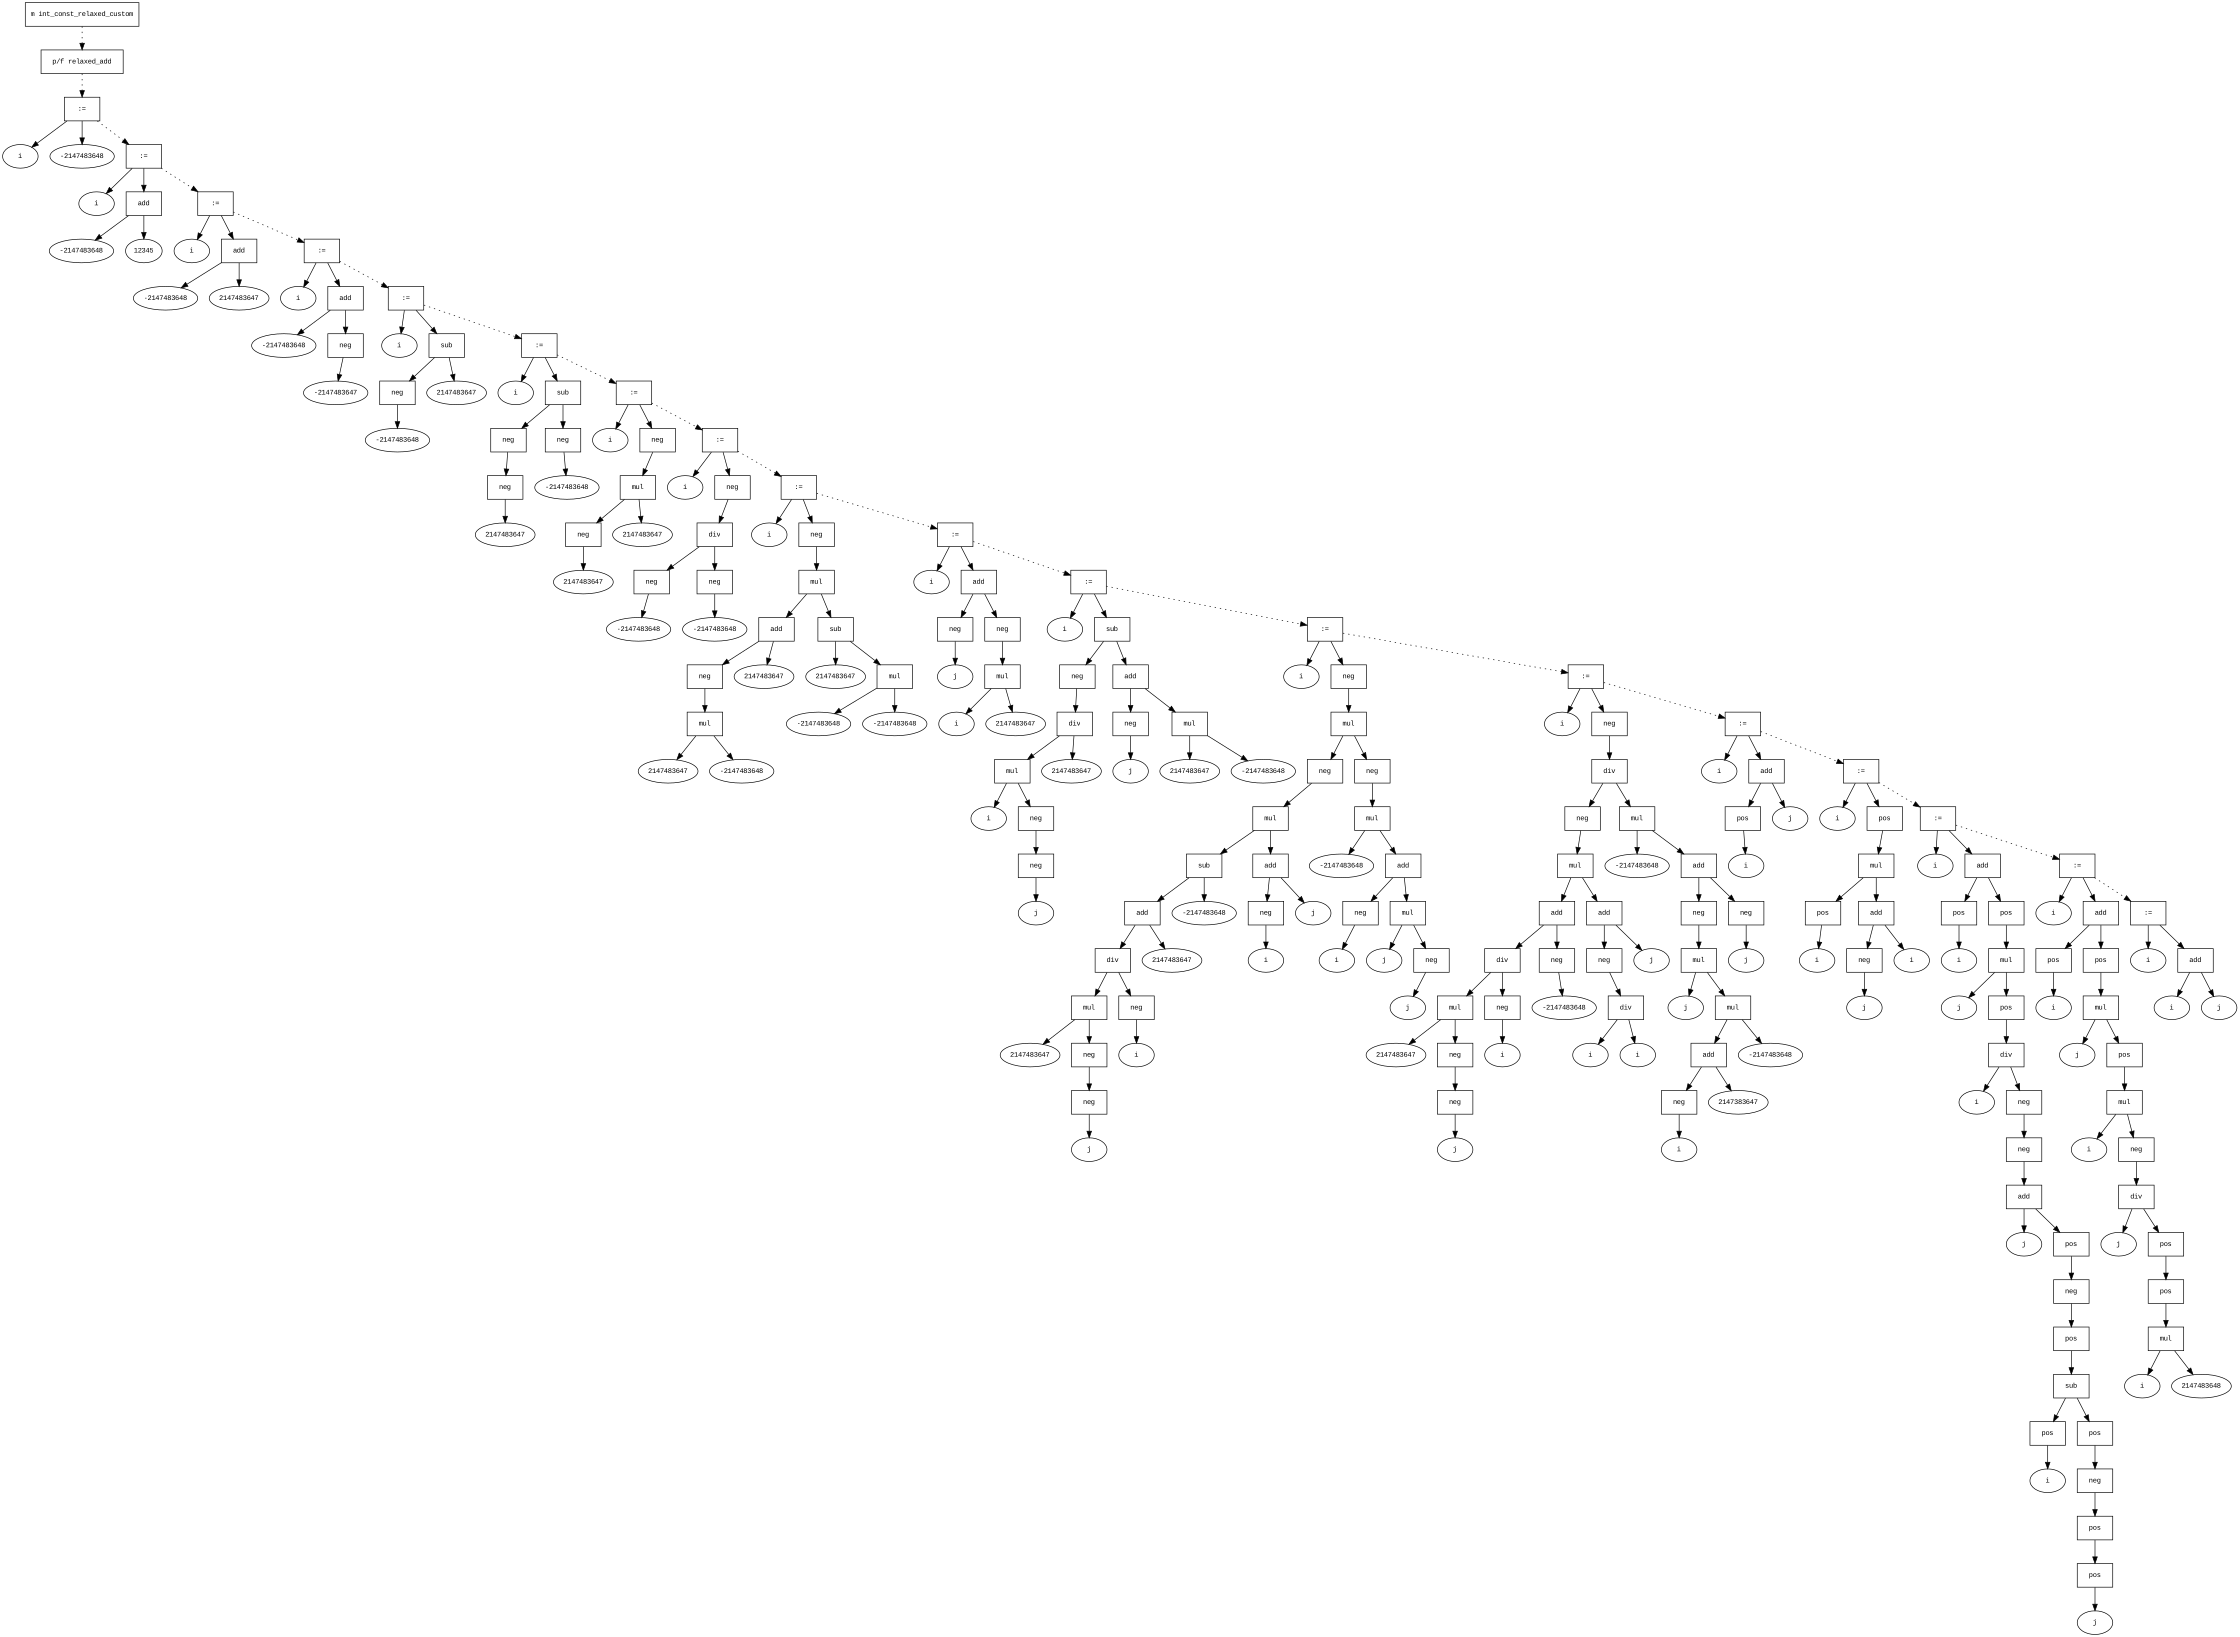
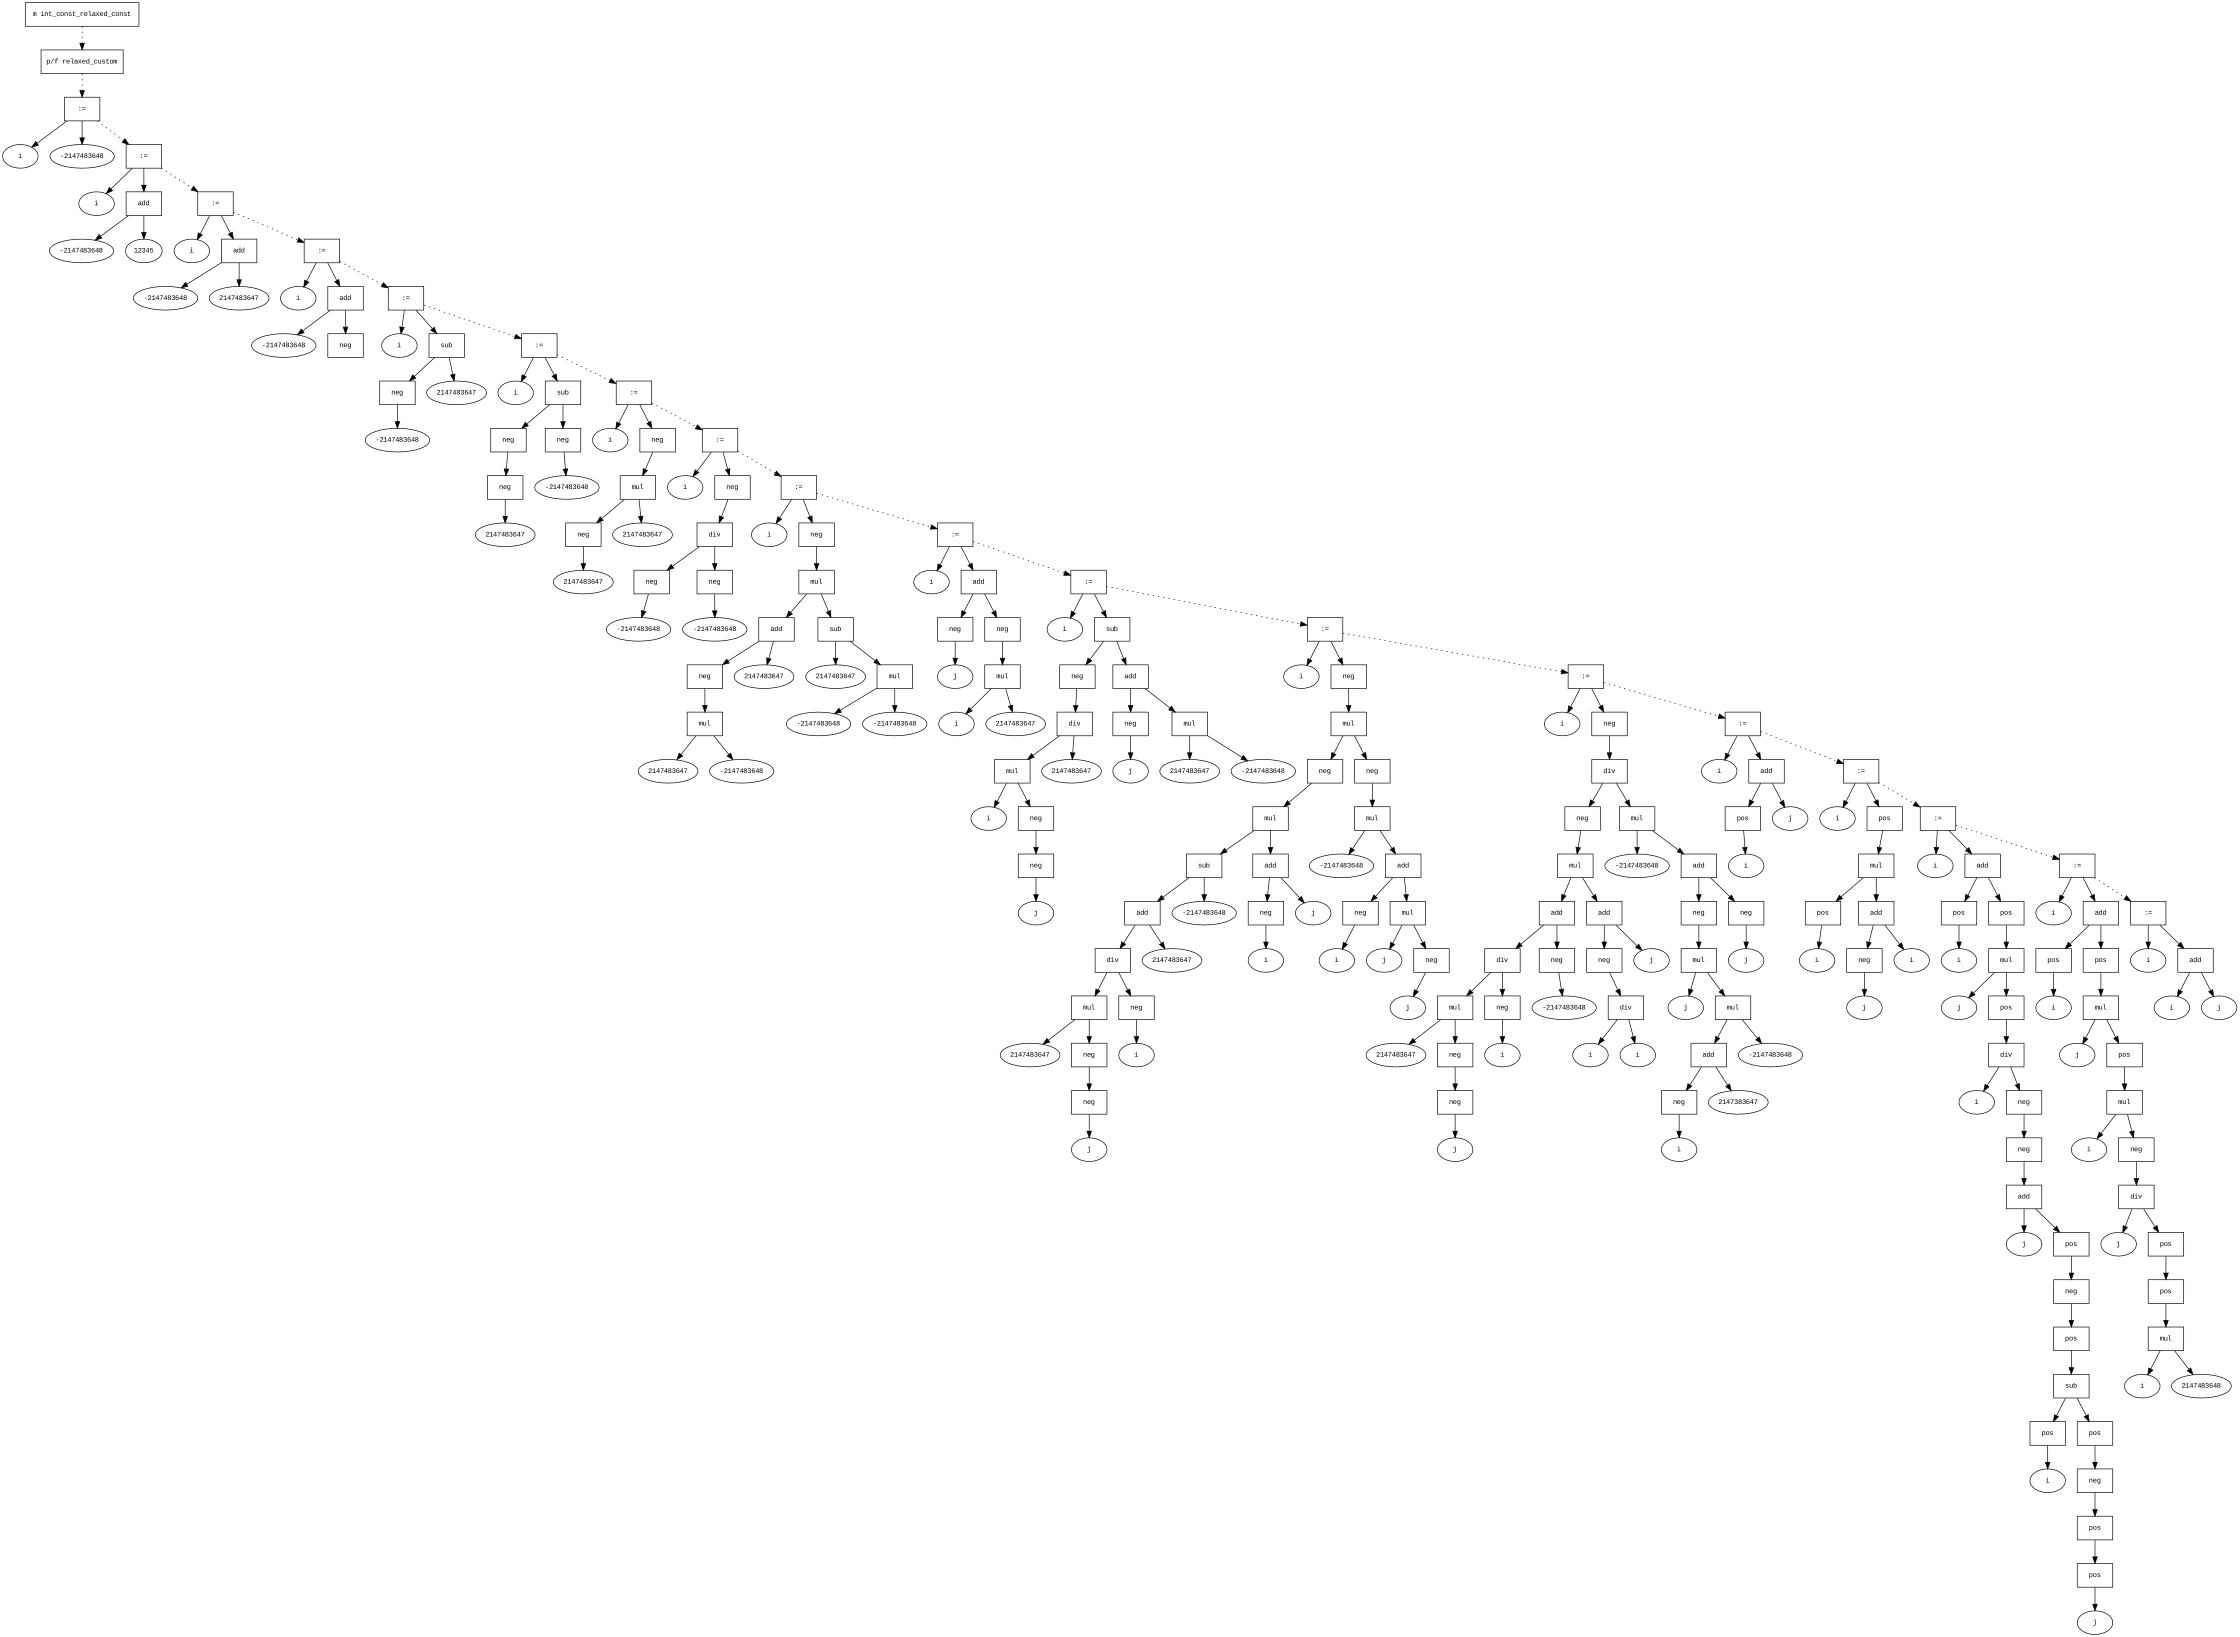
(82, 14) -> (82, 14)
(82, 62) -> (82, 62)
(336, 393) -> none
